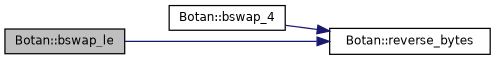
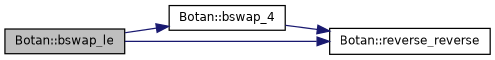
none -> (141, 30)
(410, 41) -> (410, 41)
